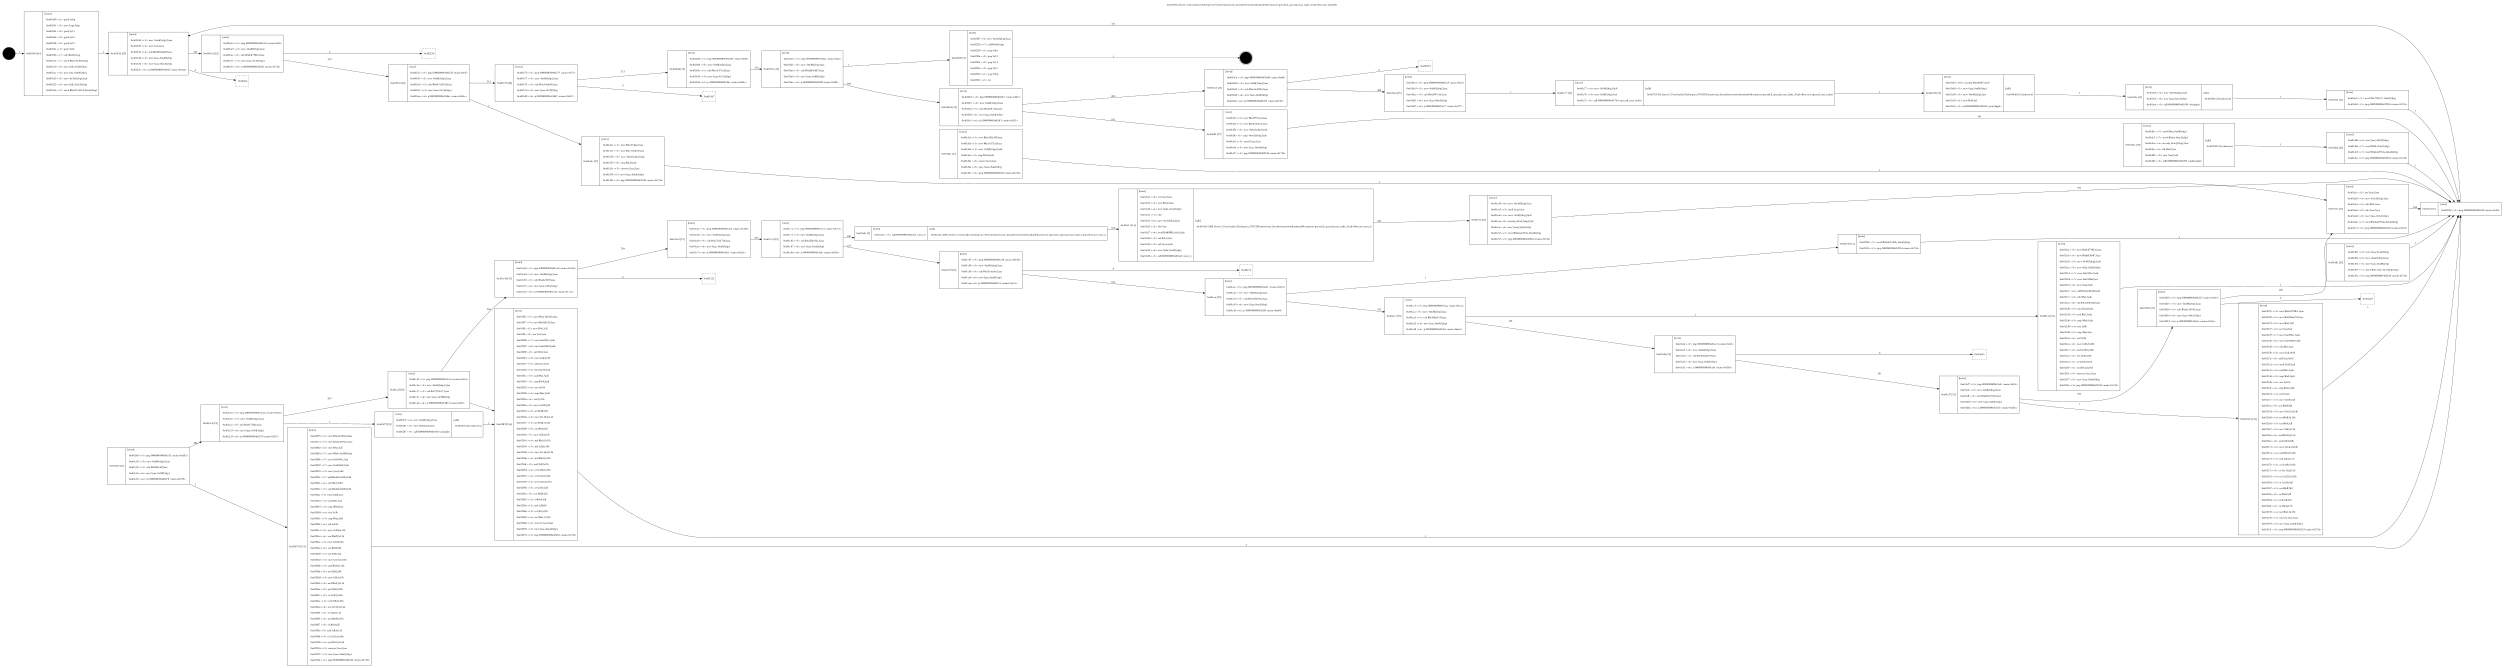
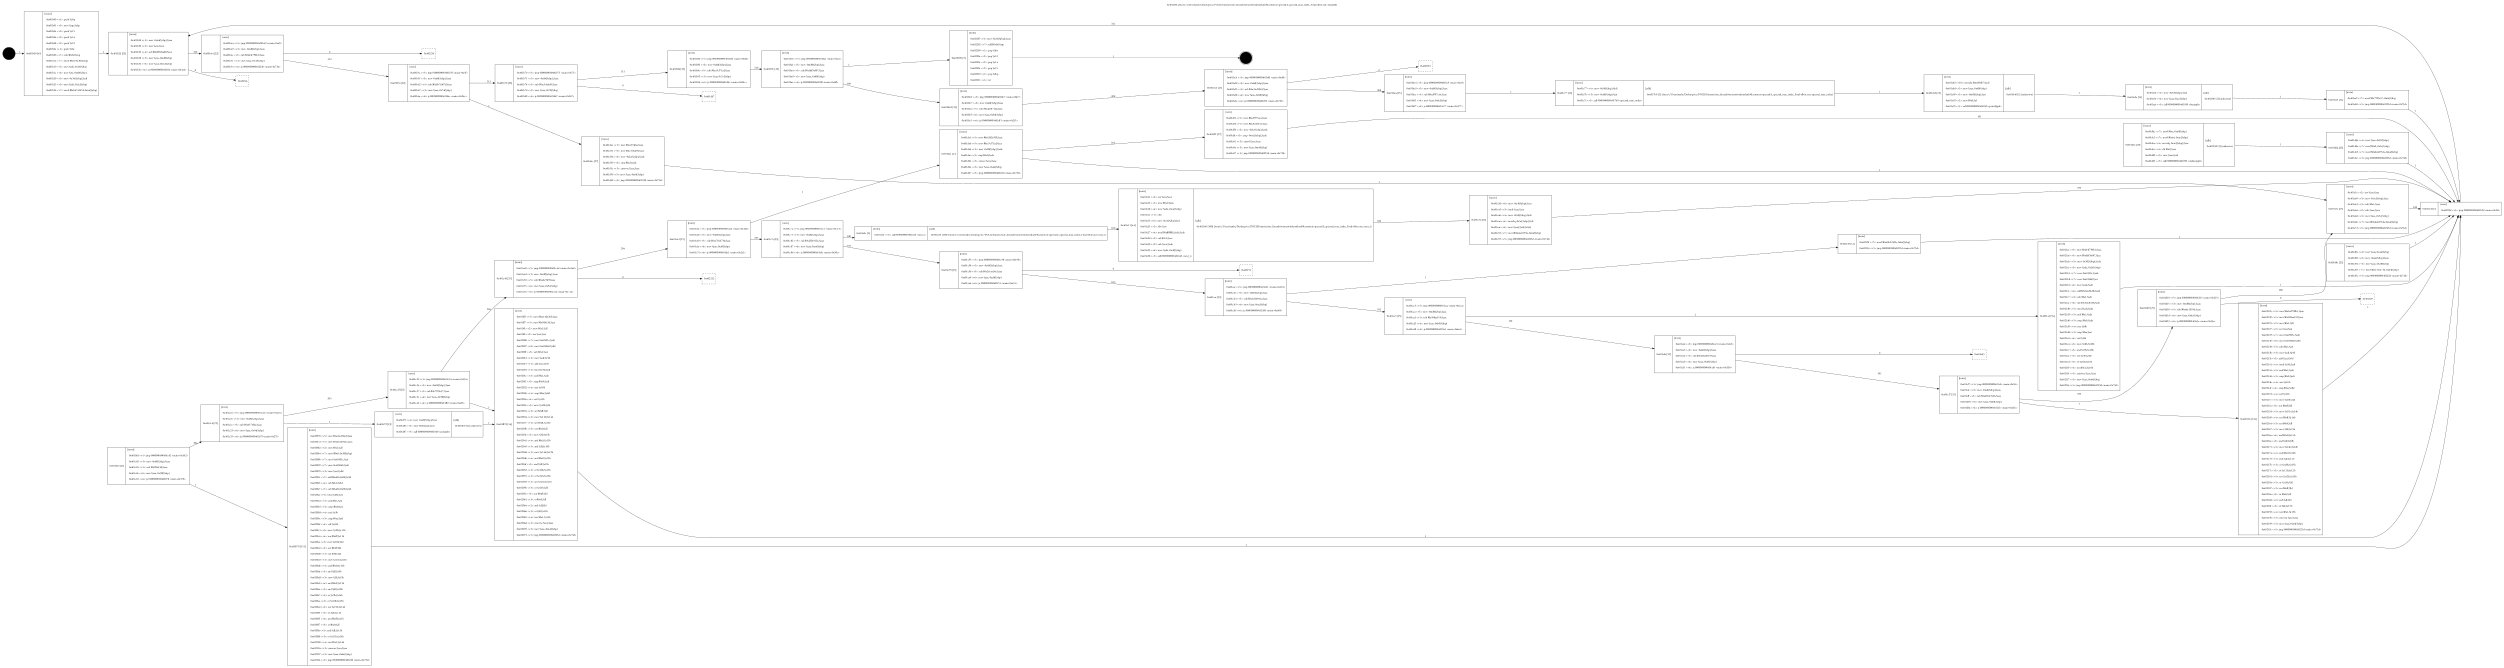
(1113, 121) -> (1113, 144)
none -> (843, 193)
